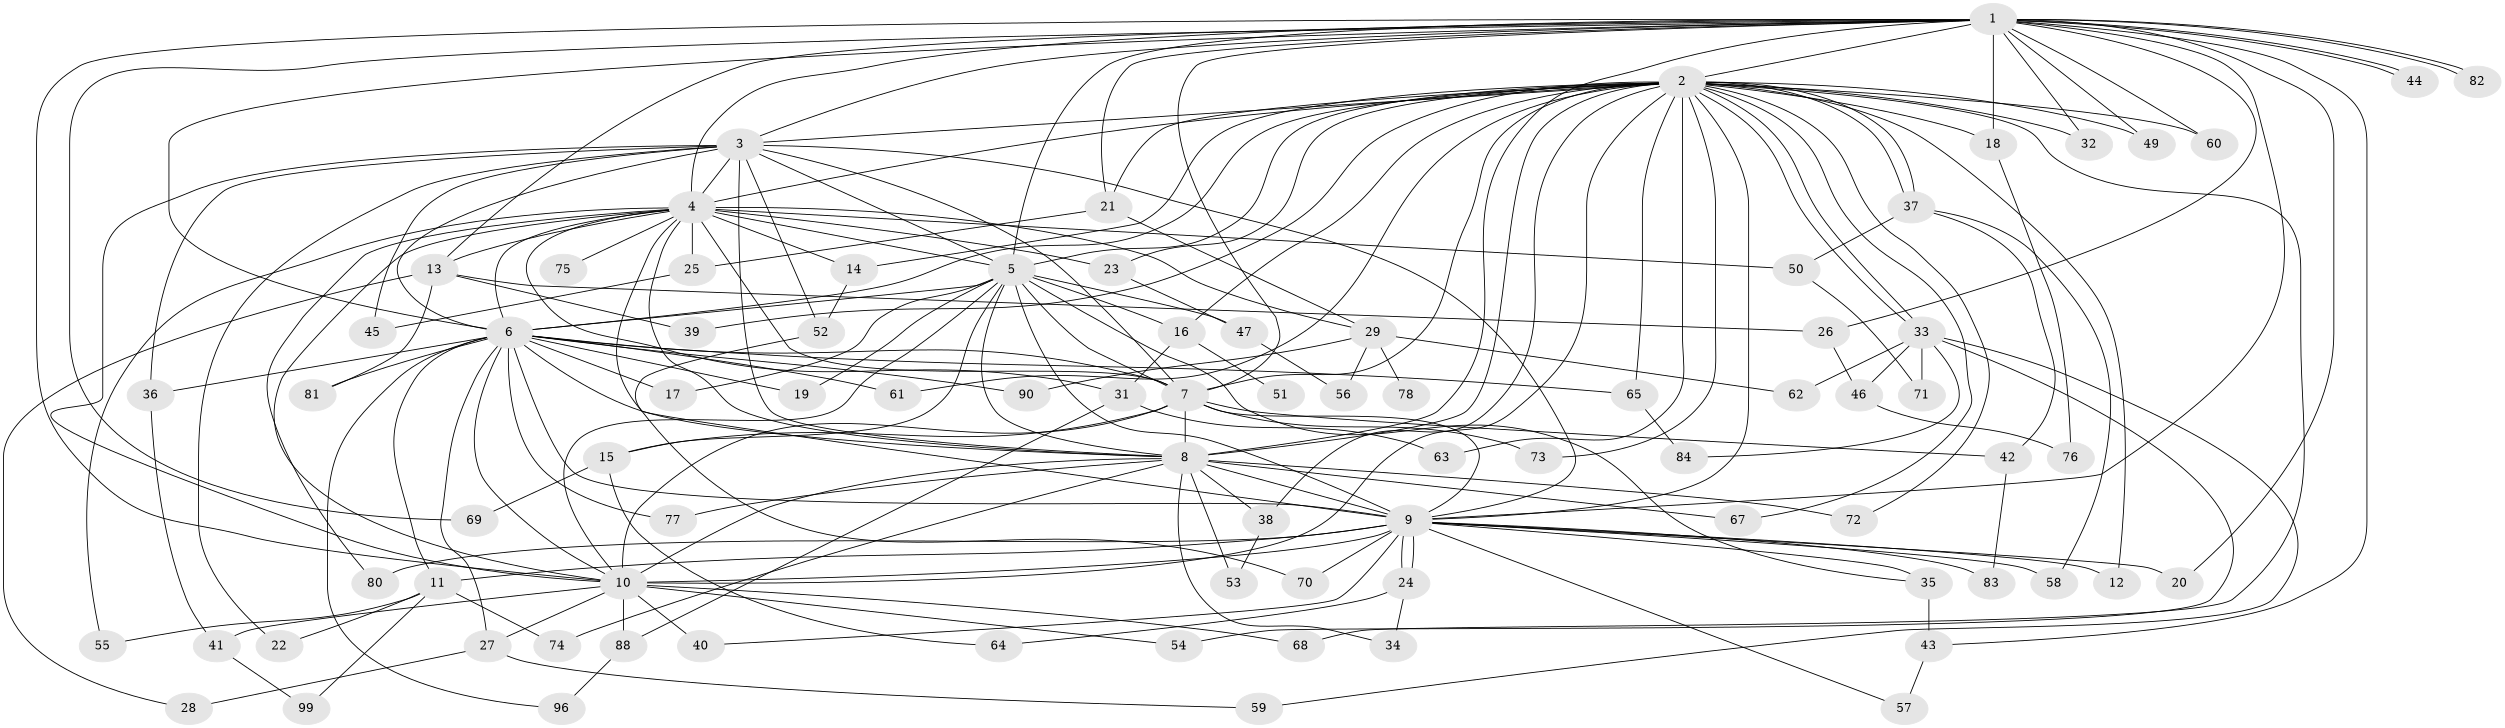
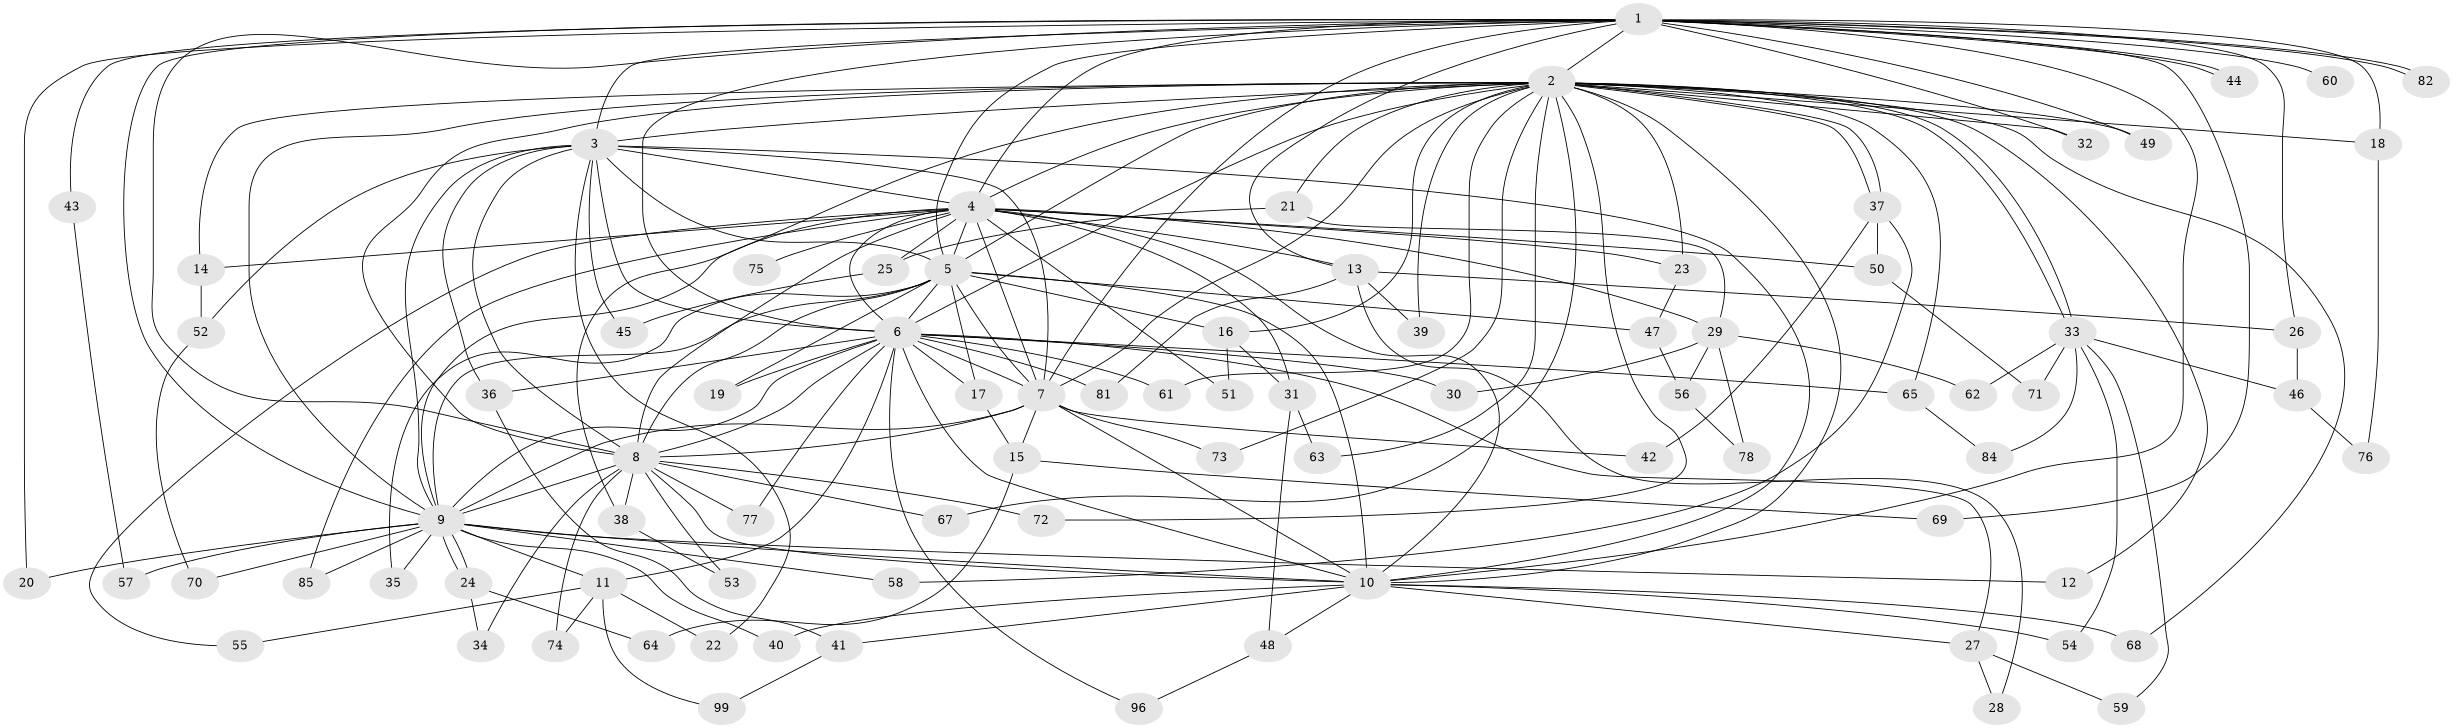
(1482, 35) -> none
(2076, 111) -> none
none -> (1095, 297)
(1027, 395) -> (1454, 395)
(910, 420) -> (998, 427)
none -> (1715, 427)
(375, 583) -> (307, 583)
(1992, 583) -> none
(1929, 615) -> none
(624, 646) -> (1268, 646)
